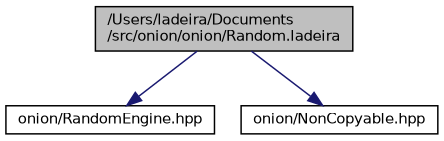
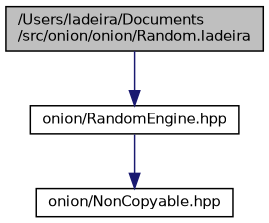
(281, 74) -> (135, 154)
